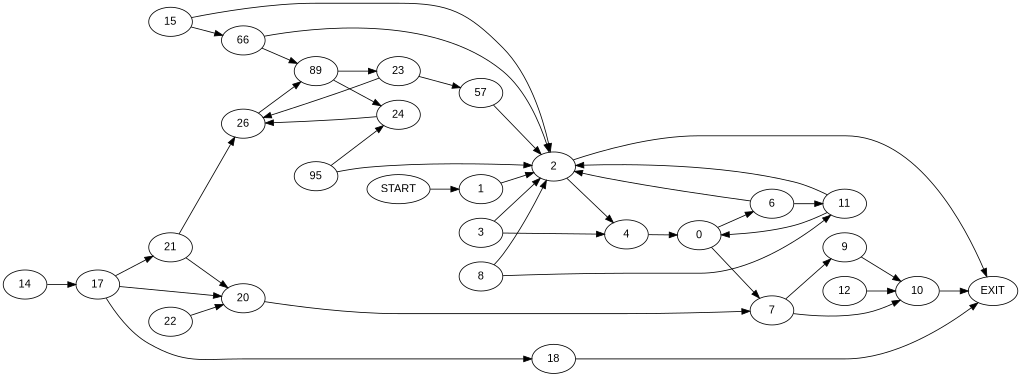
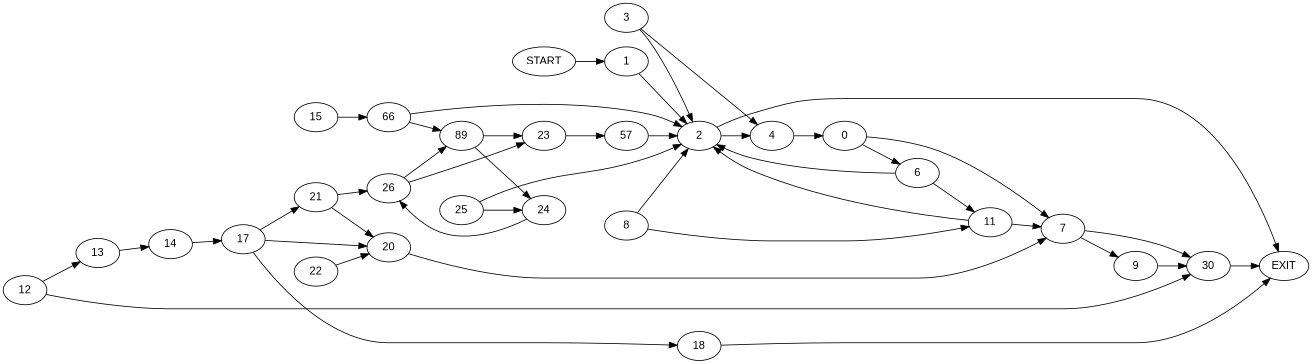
(407, 3) -> none
(325, 97) -> (463, 165)
(316, 176) -> (462, 210)
(779, 229) -> (1023, 225)
none -> (98, 253)
(917, 291) -> (1208, 266)
